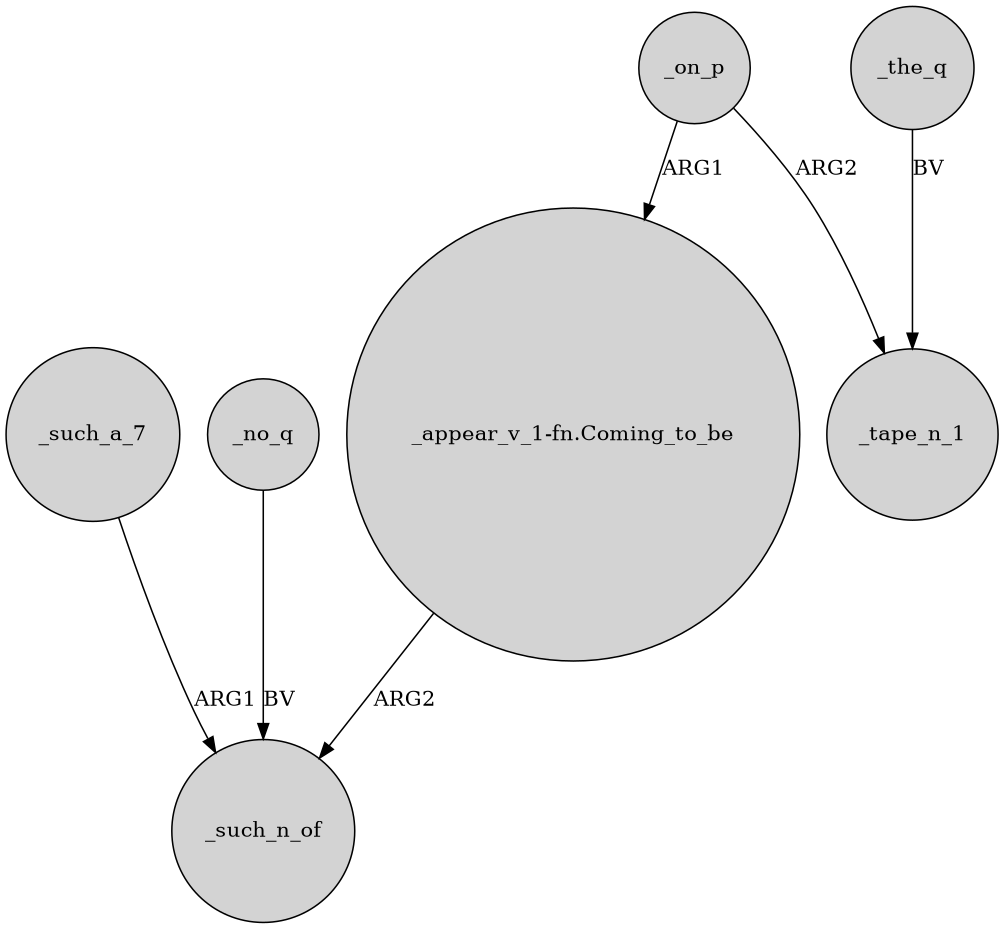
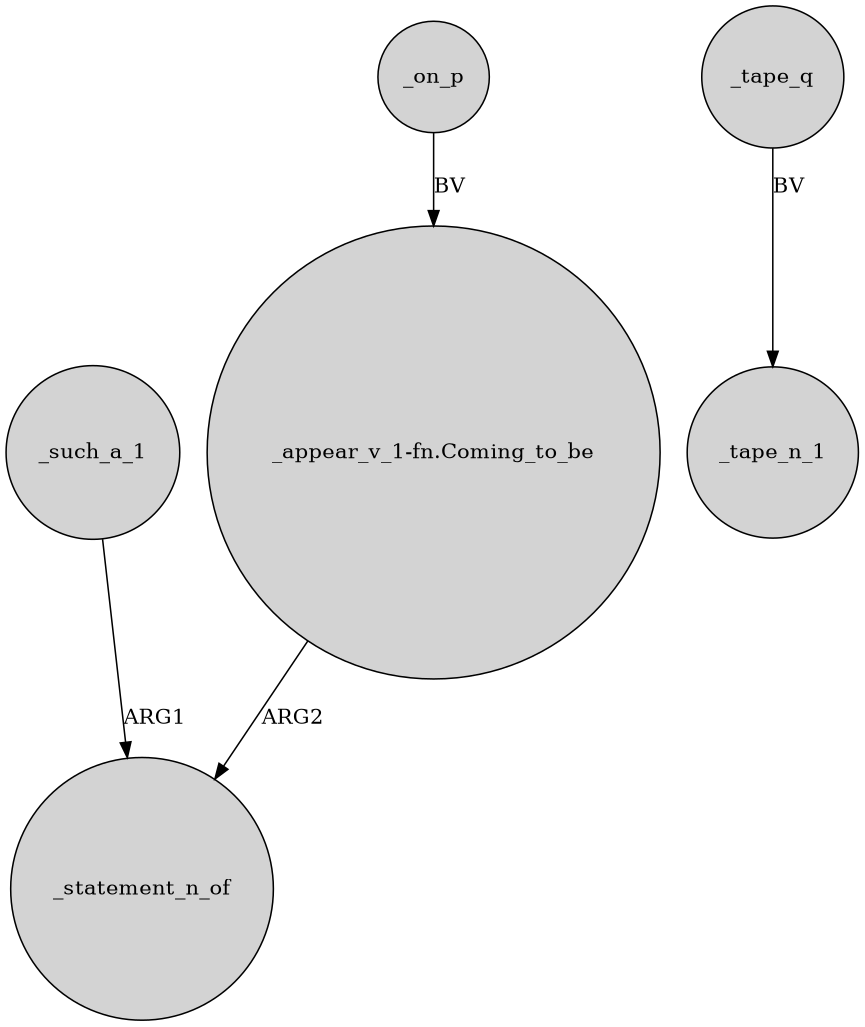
(912, 68) -> (773, 77)
(694, 169) -> (450, 187)
(819, 215) -> none
(93, 435) -> (93, 452)
(263, 435) -> none
(263, 831) -> (142, 889)
